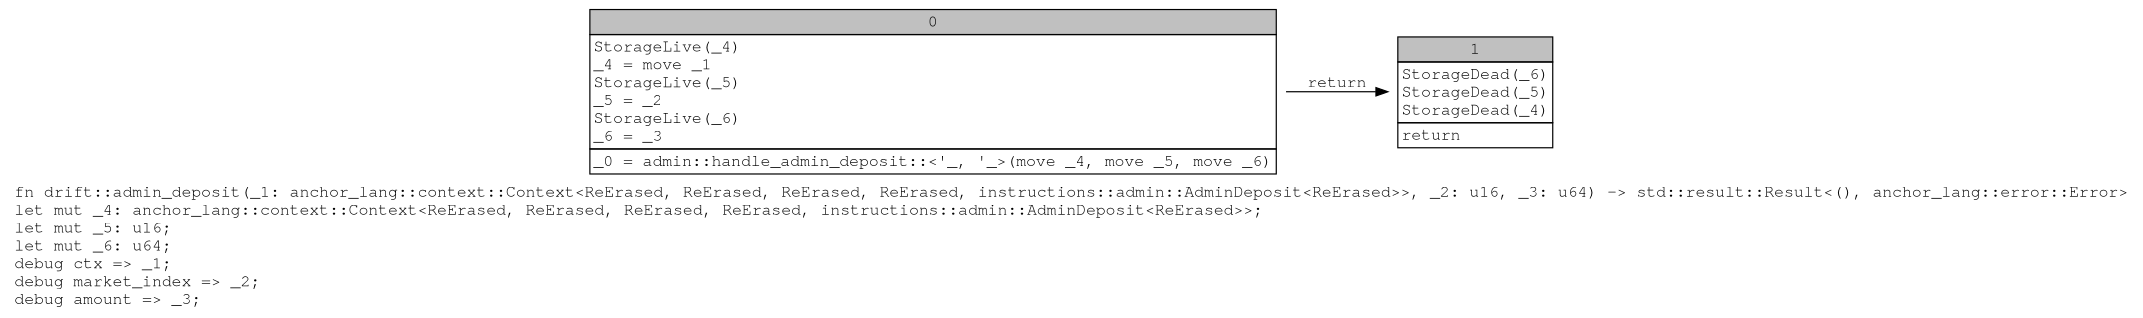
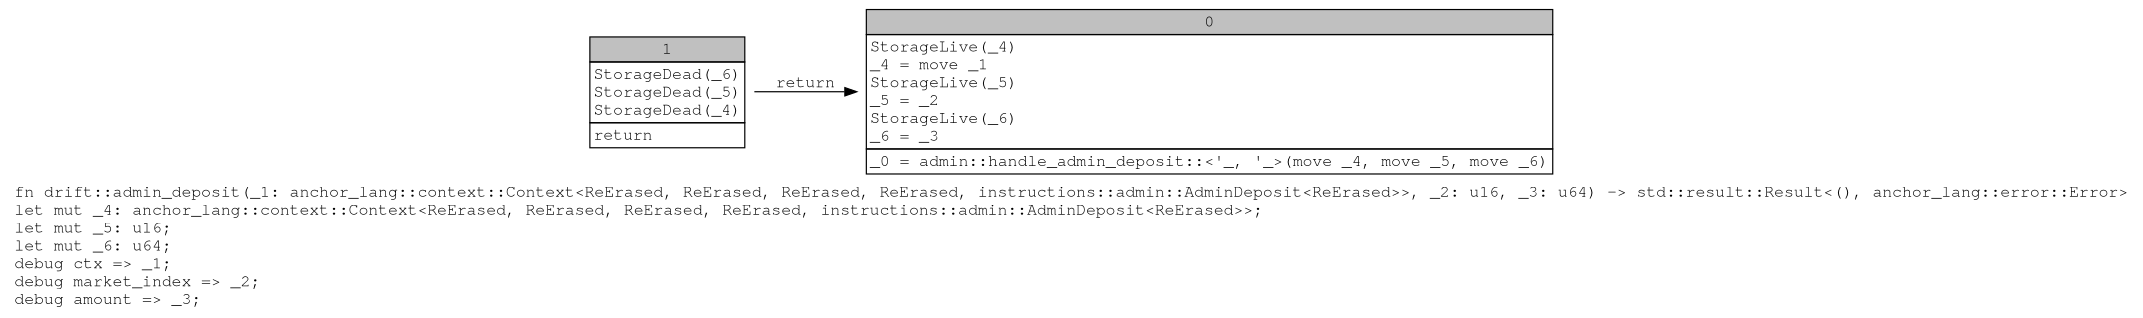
(1331, 92) -> (799, 92)
